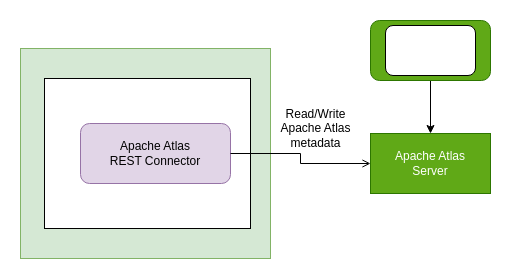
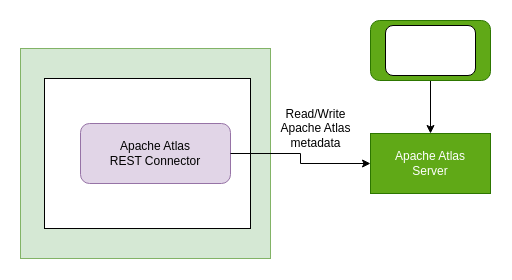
(363, 164) -> (362, 164)
